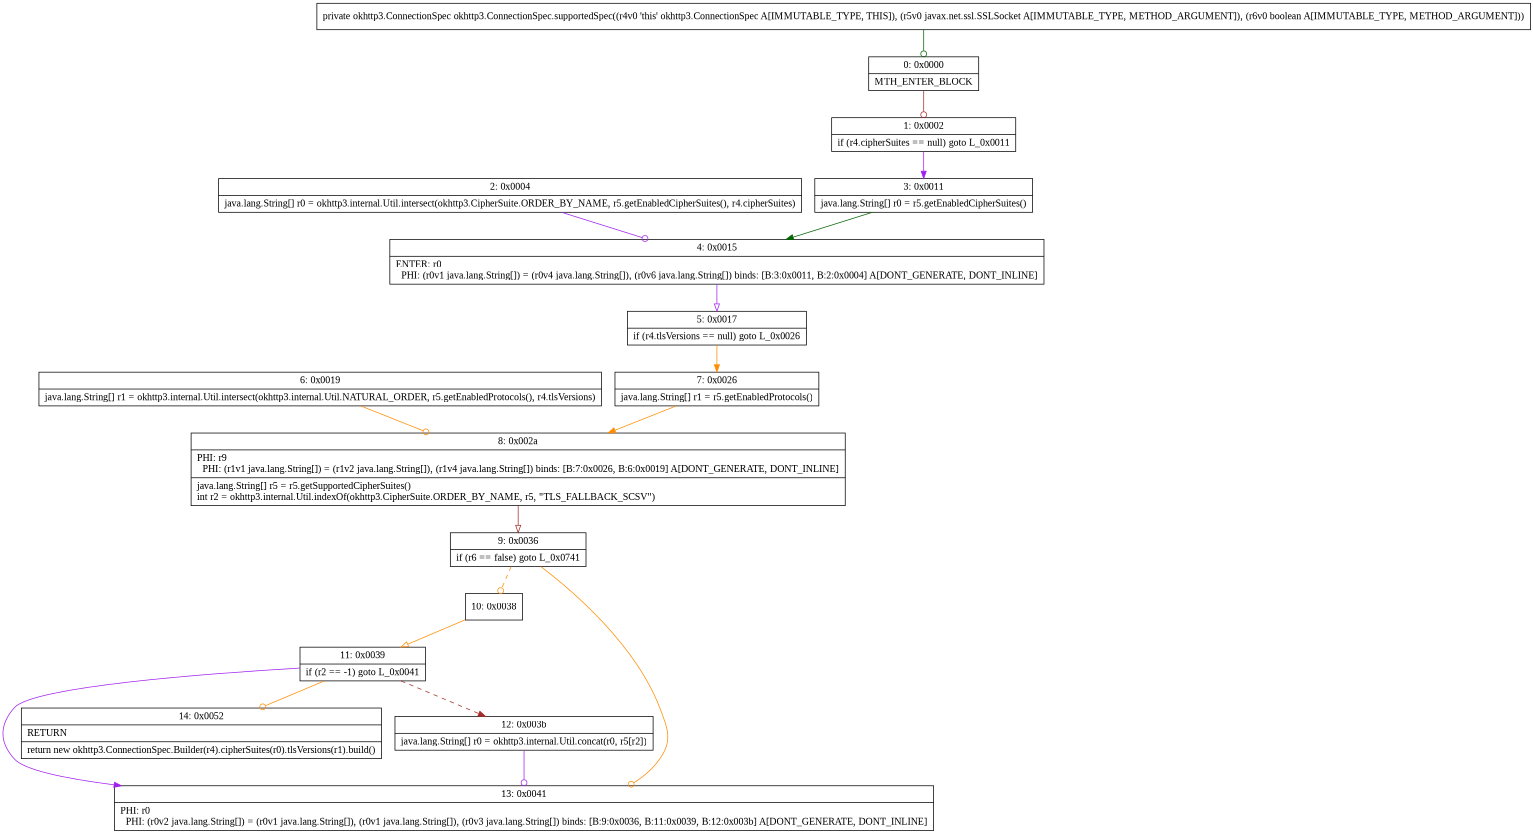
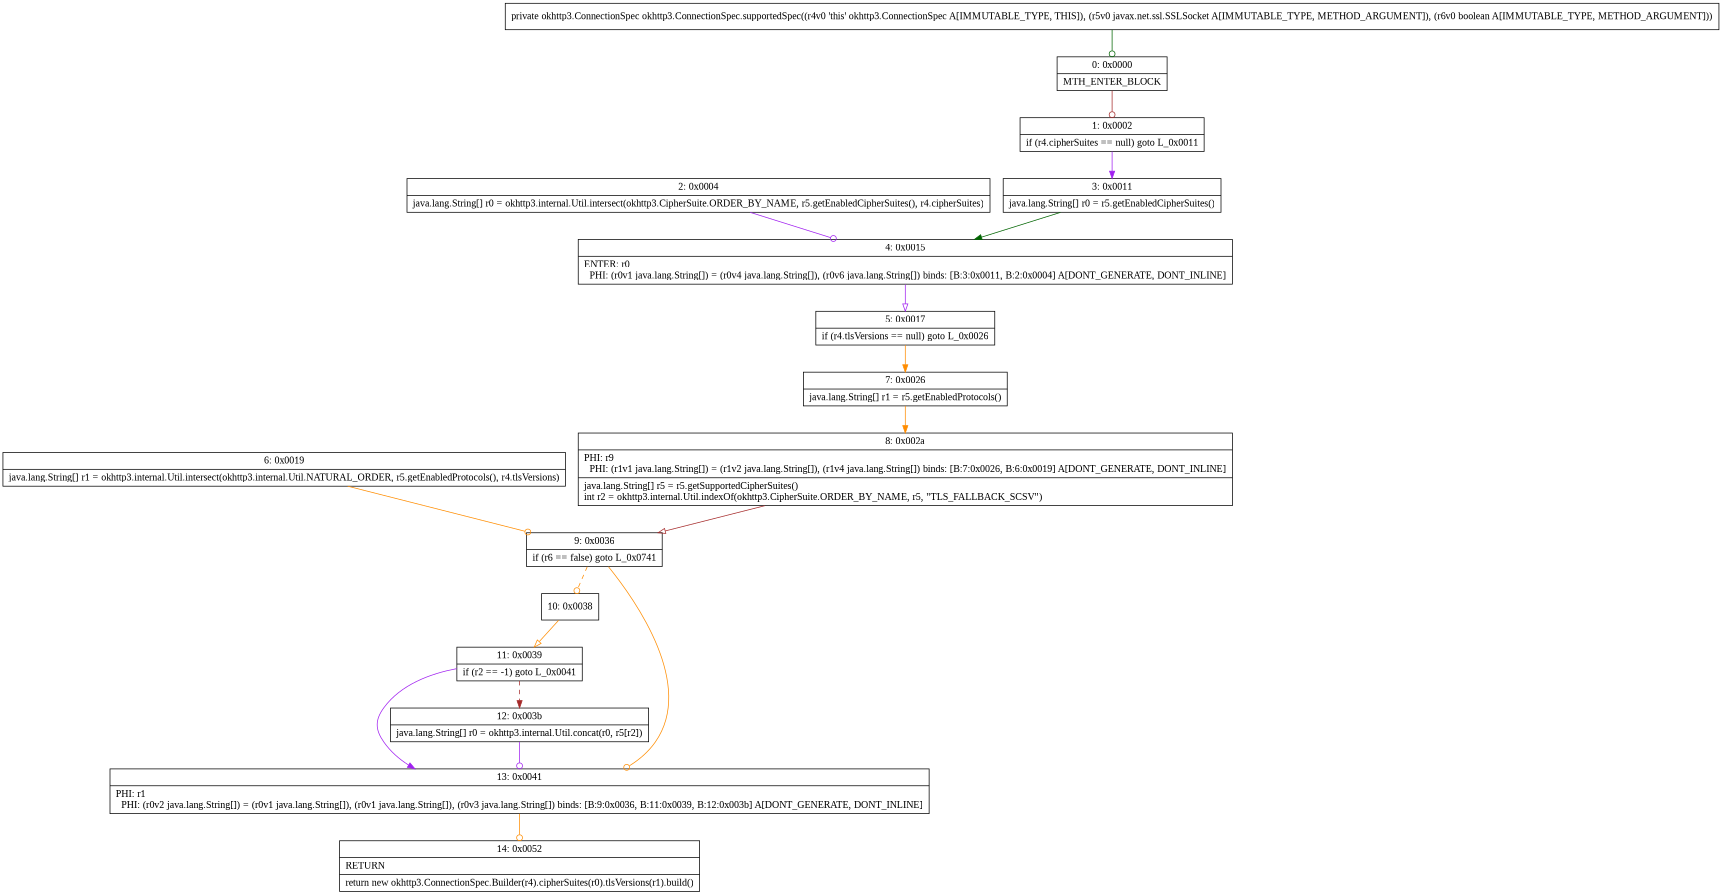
(392, 418) -> (436, 509)
(295, 693) -> (520, 824)
(137, 811) -> (132, 794)
